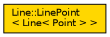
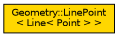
(55, 19) -> (59, 19)
